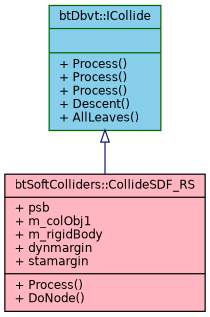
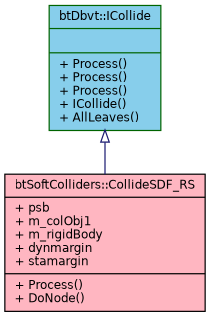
(95, 104) -> (93, 104)
